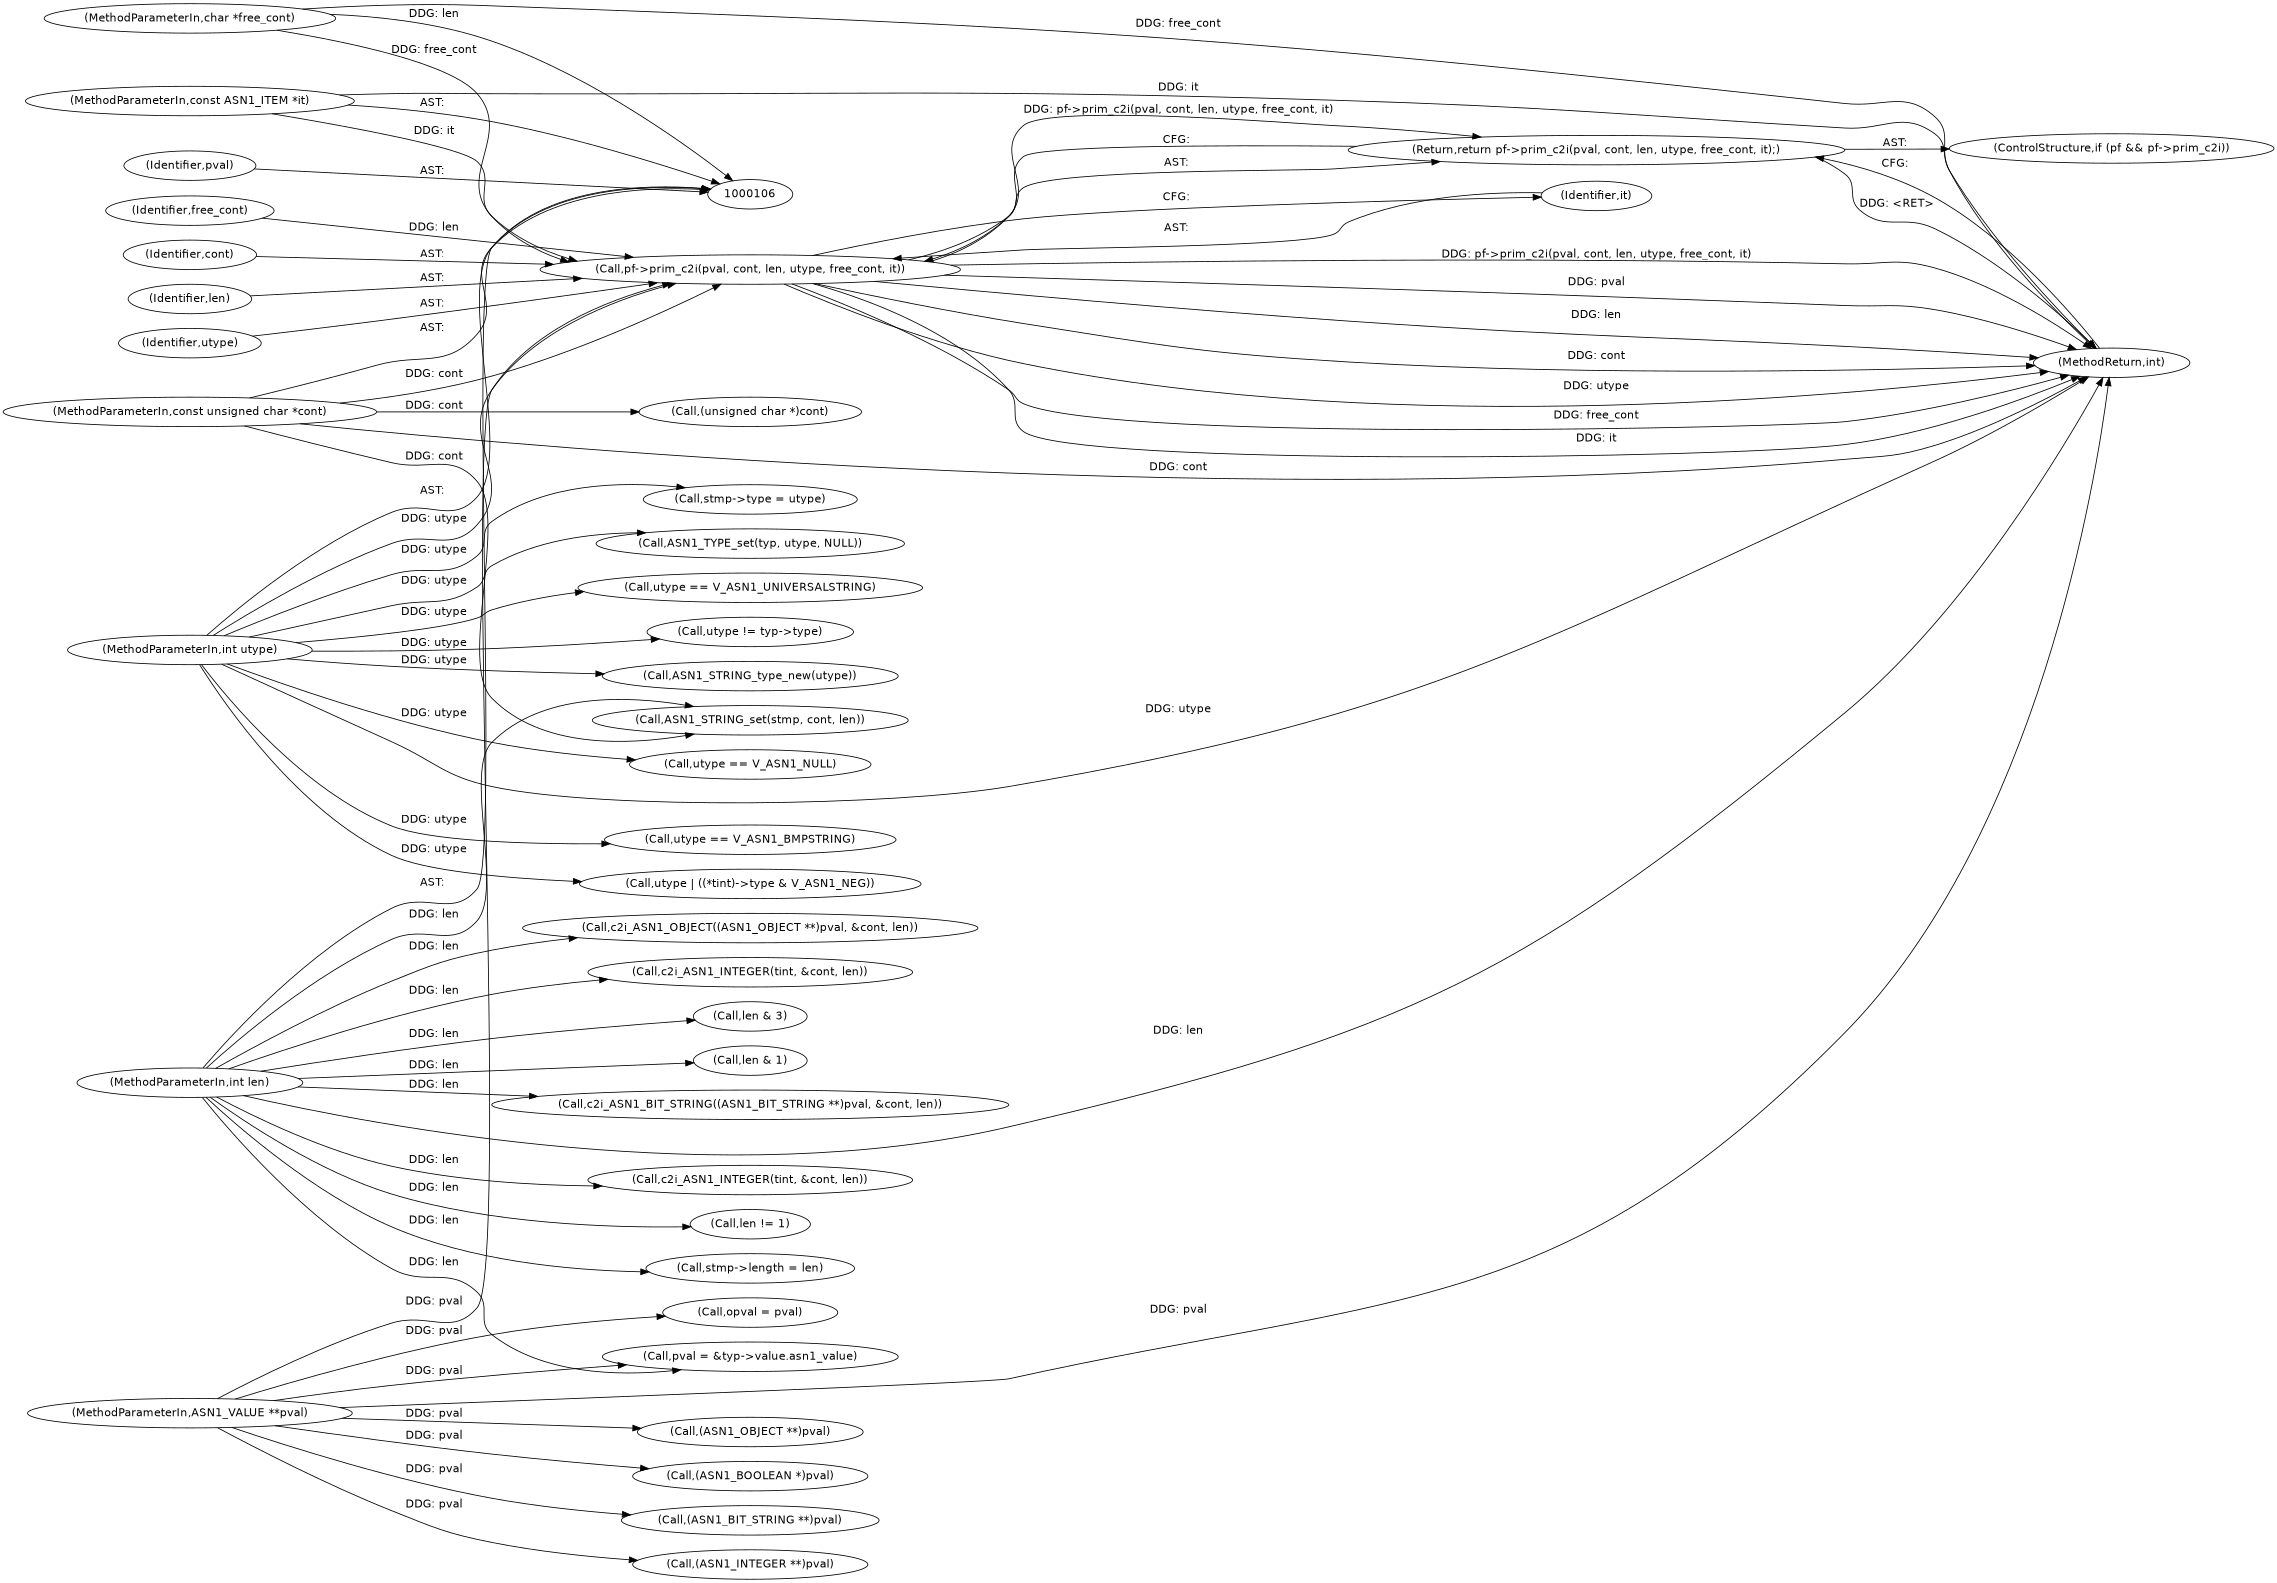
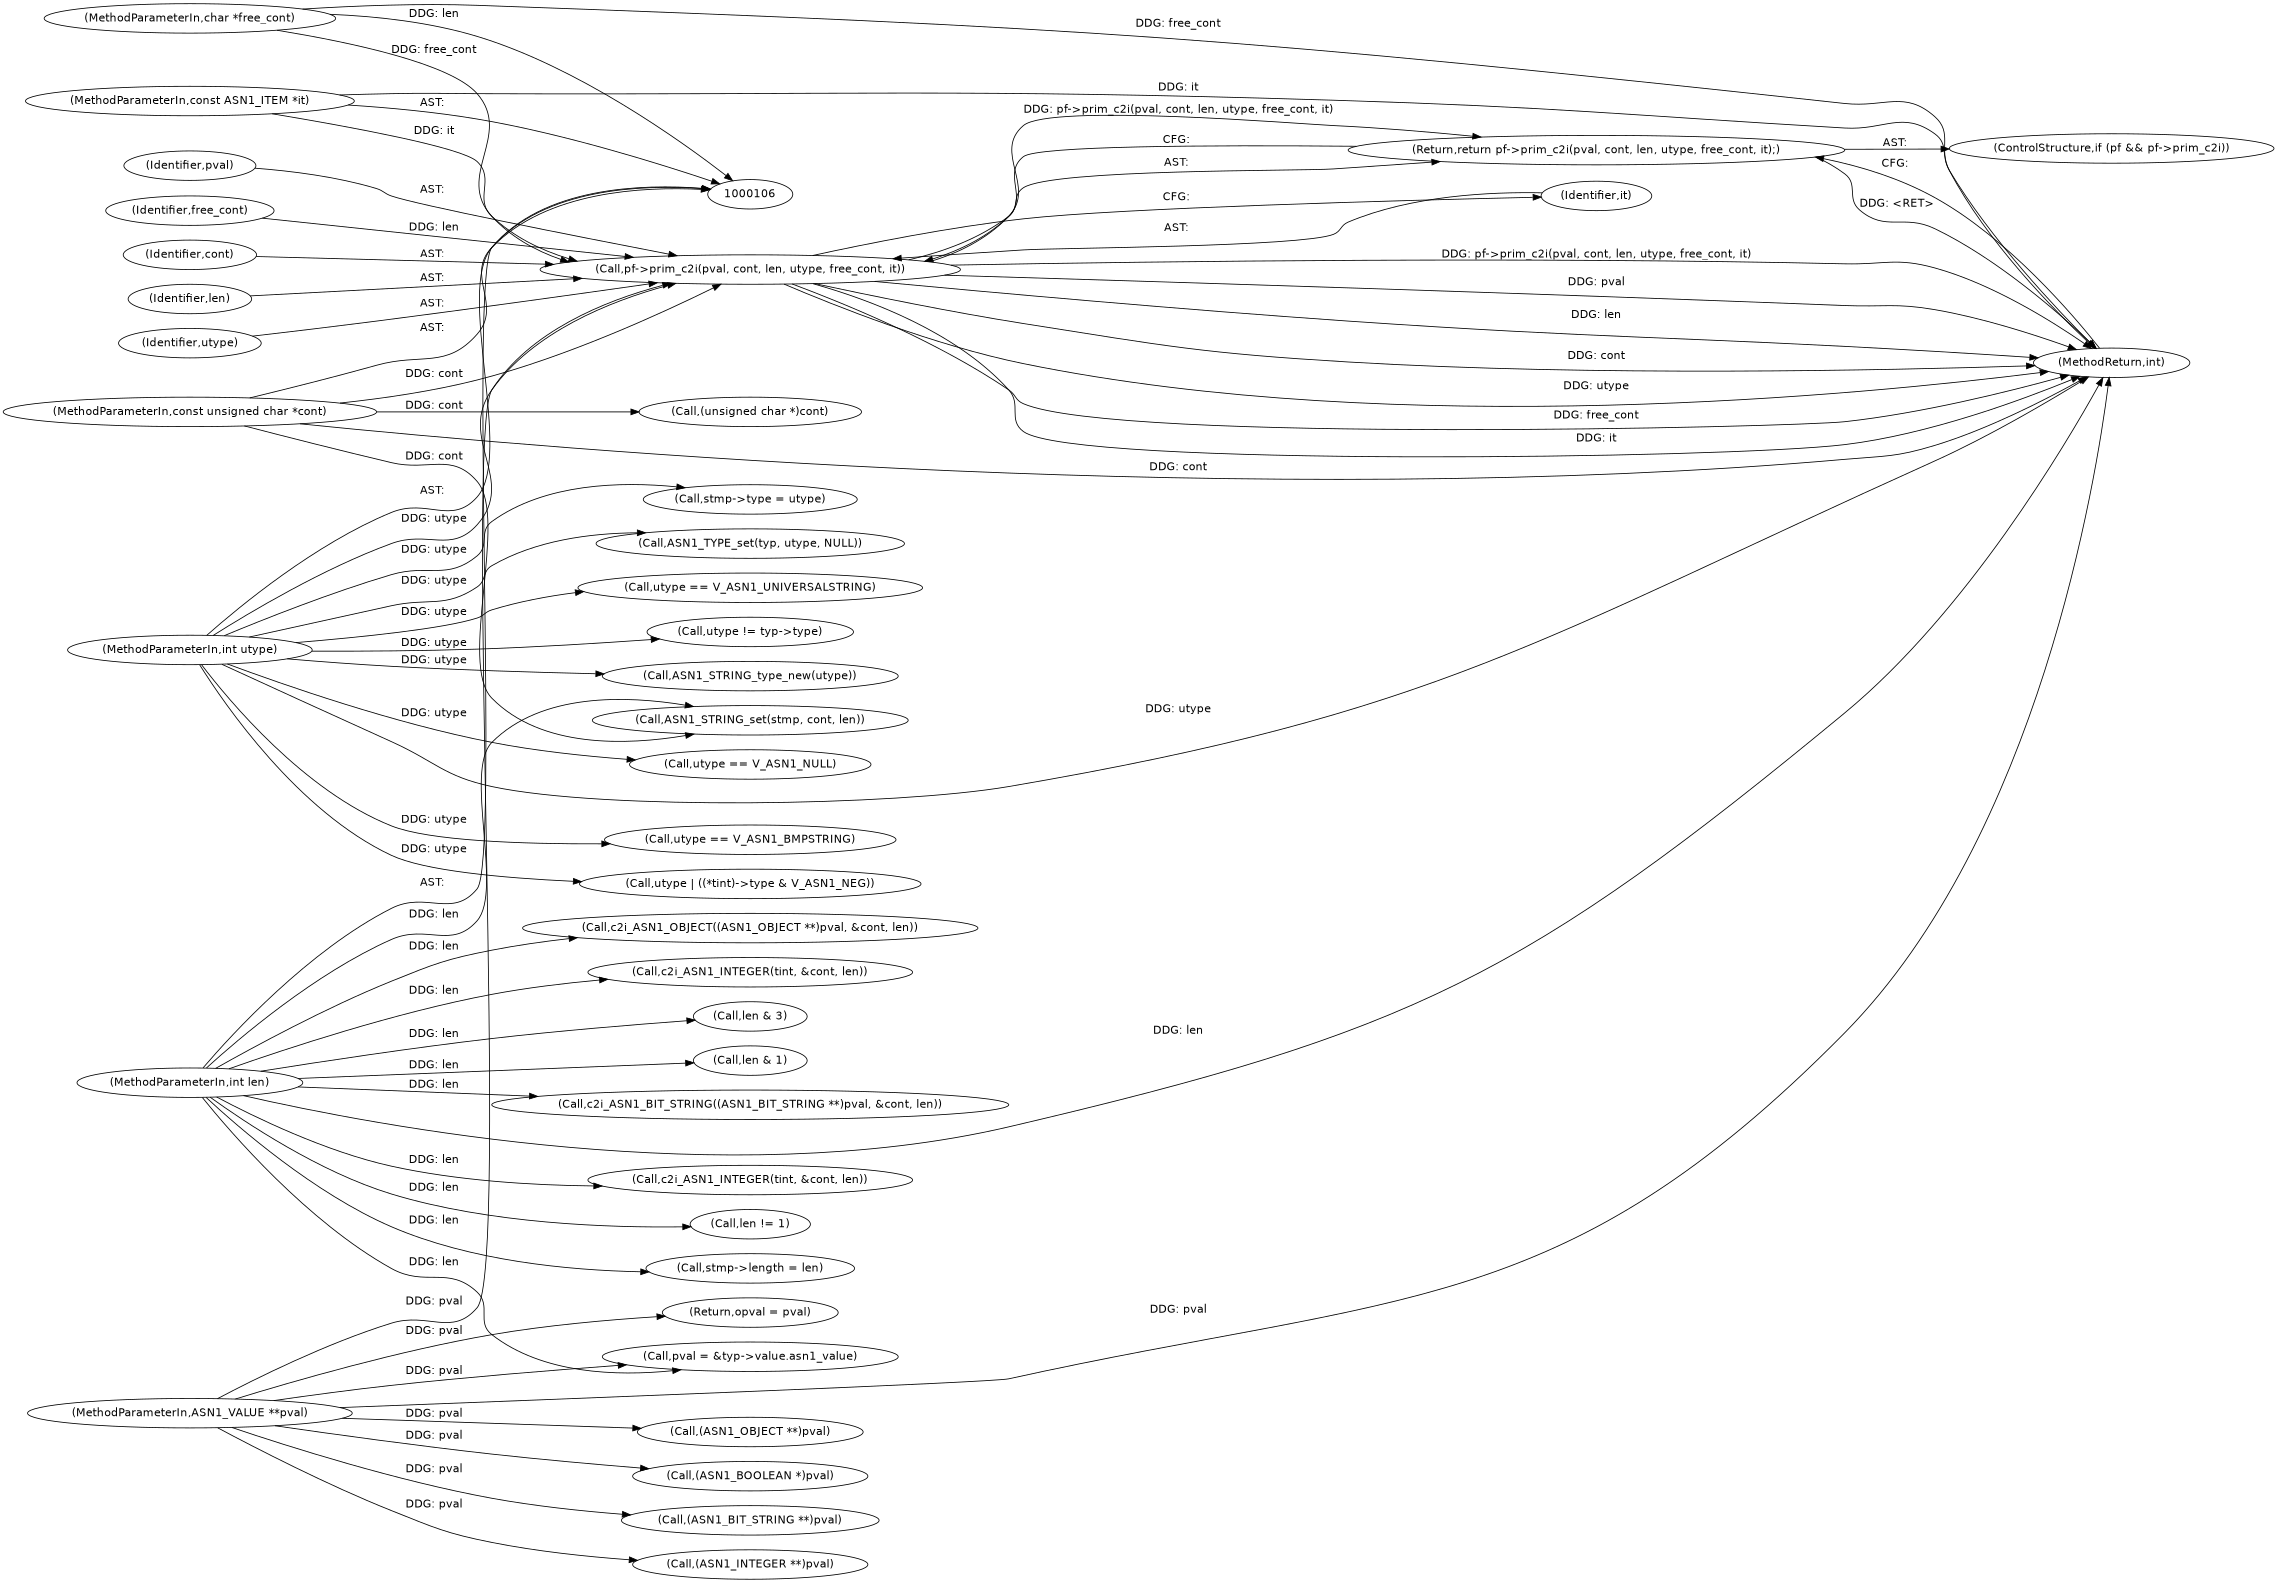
(466, 180) -> (461, 213)
(750, 1313) -> (750, 1313)
